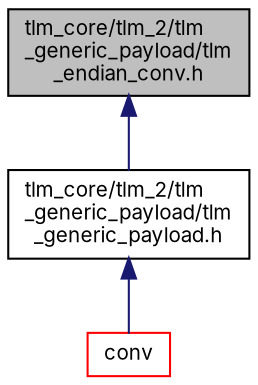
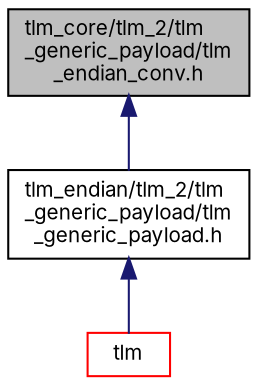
(129, 214) -> (129, 214)
(129, 355) -> (129, 355)
